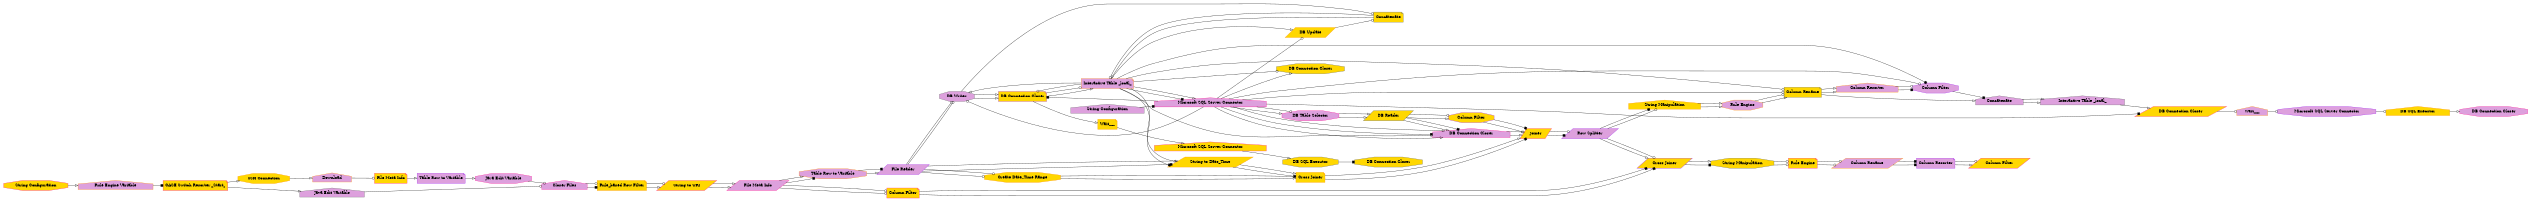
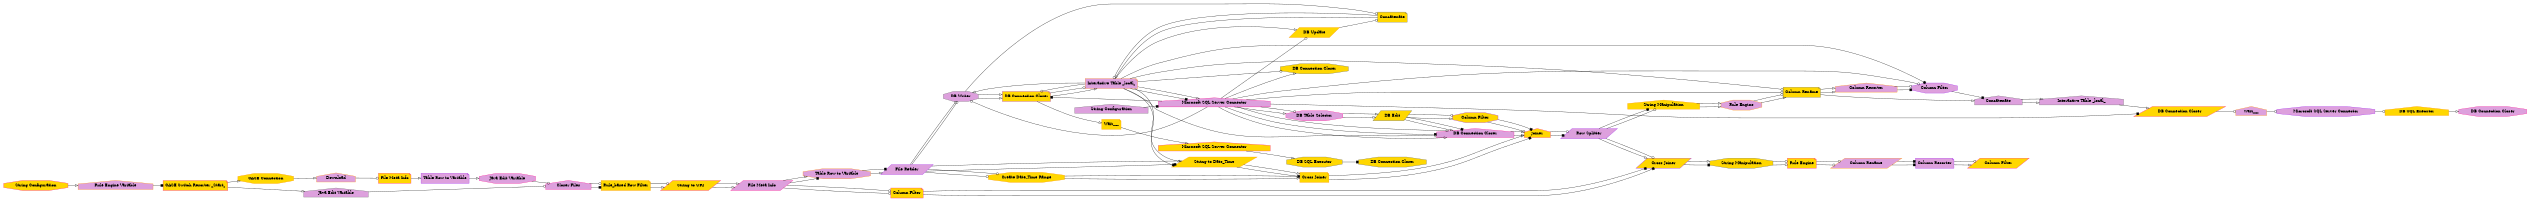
(1388, 116) -> (1392, 116)
(1536, 134) -> (1537, 134)
(264, 178) -> (266, 178)
